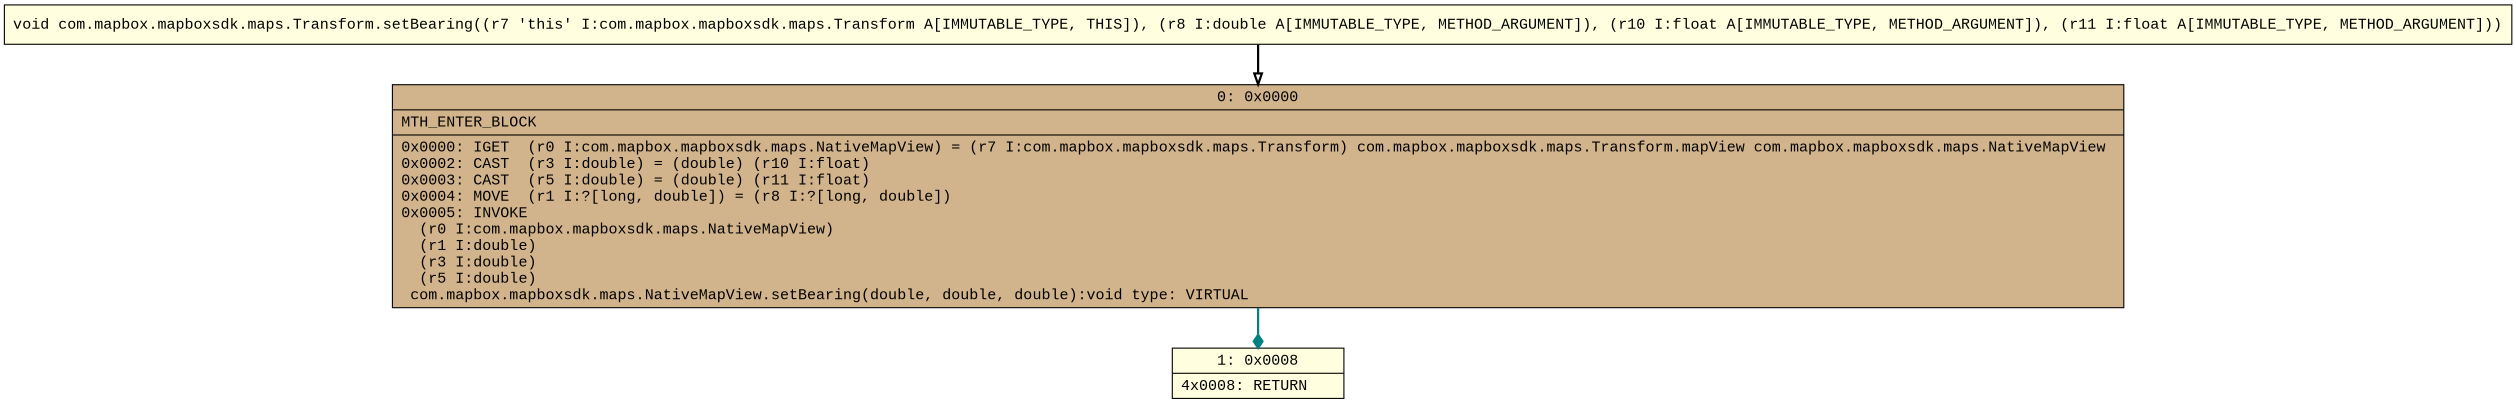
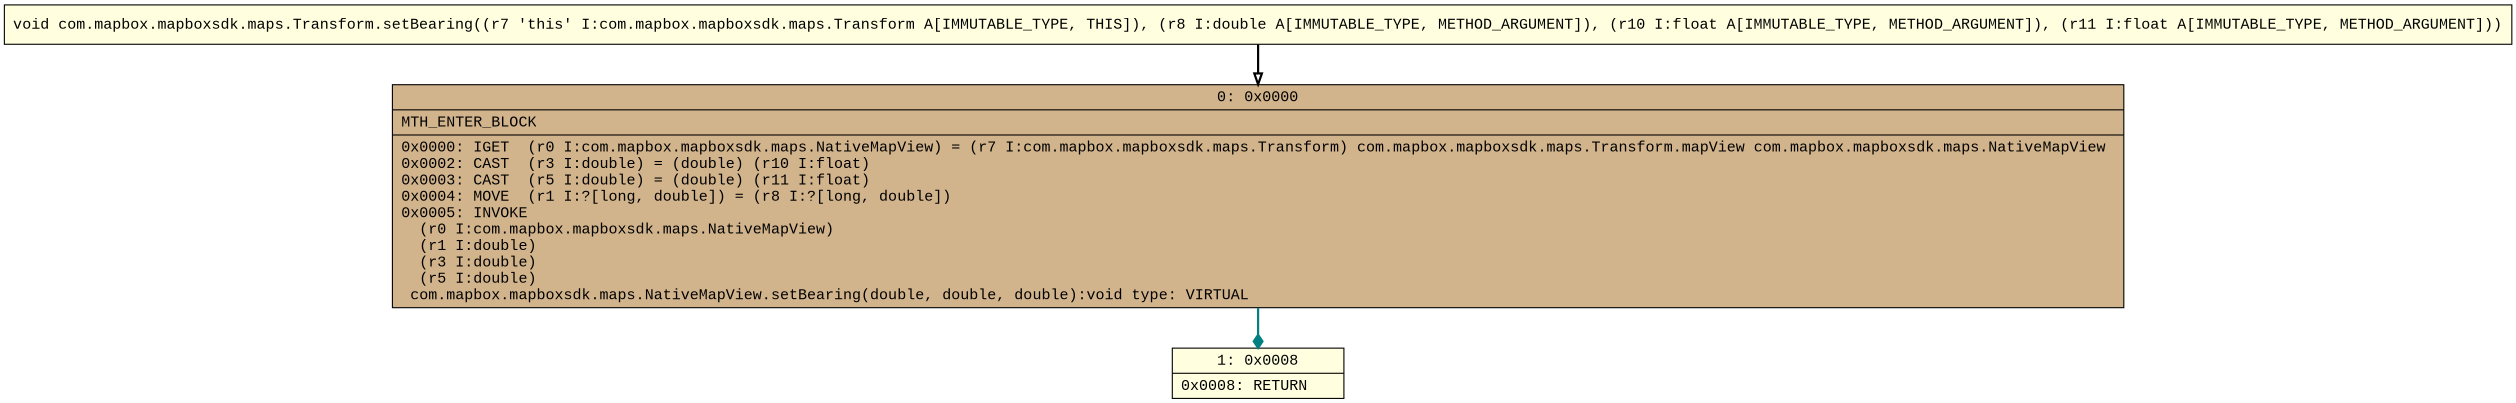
(1258, 385) -> (1258, 385)
